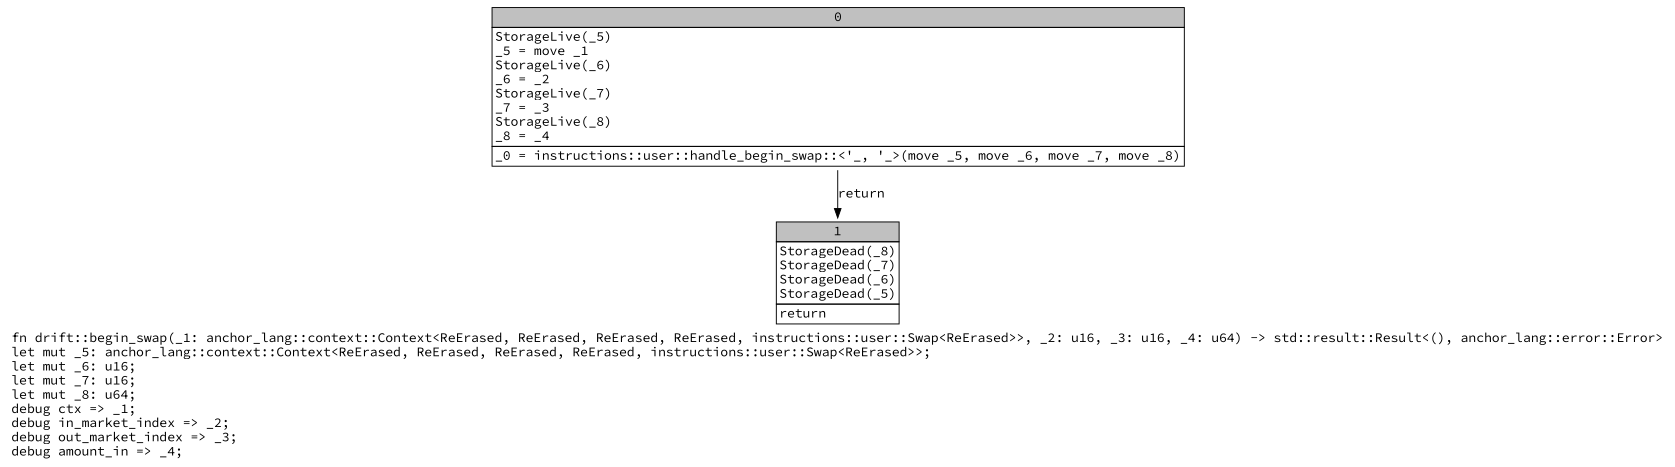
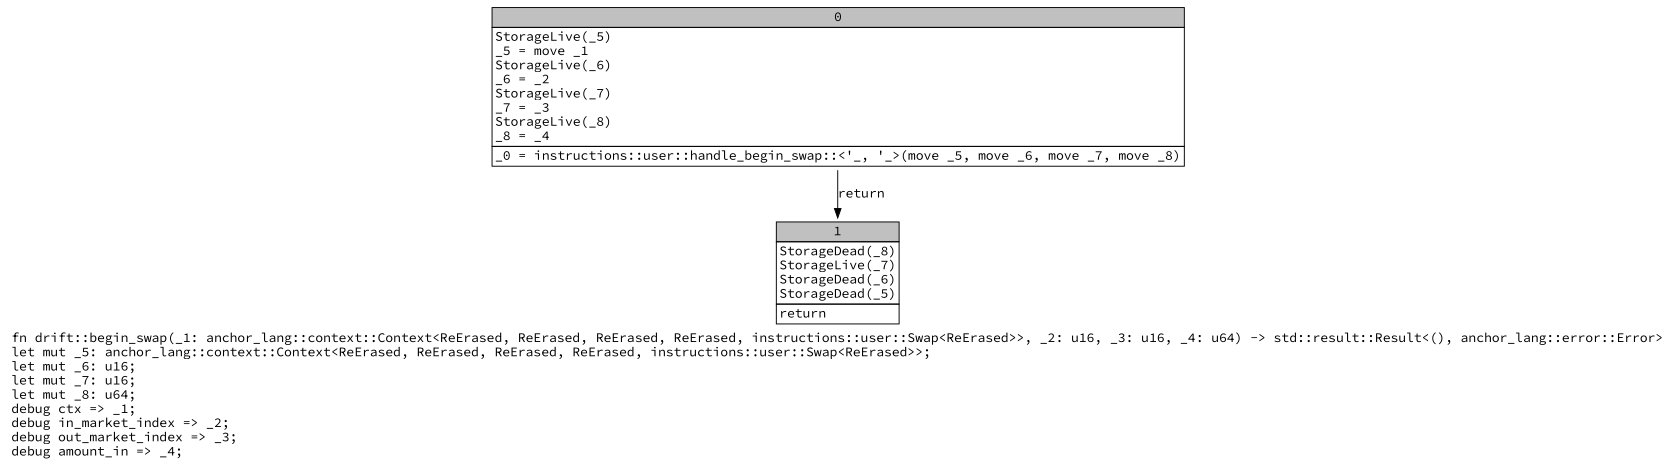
(838, 265) -> (838, 265)
